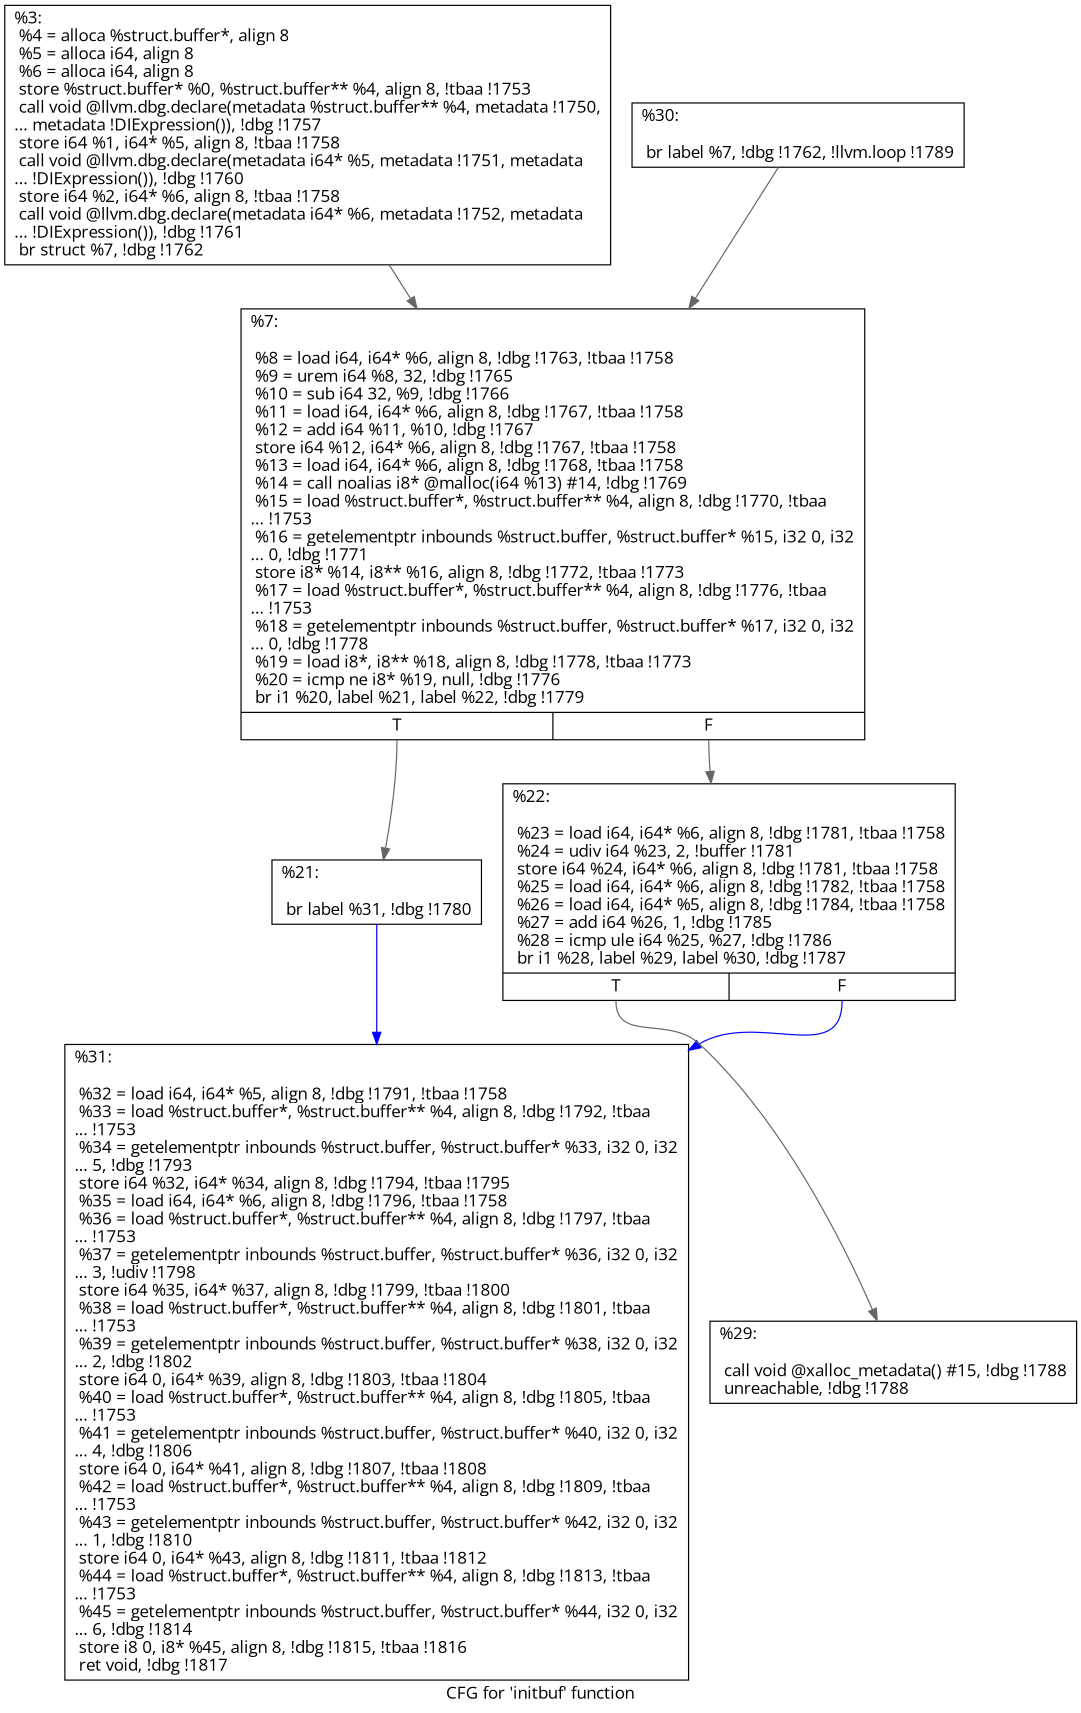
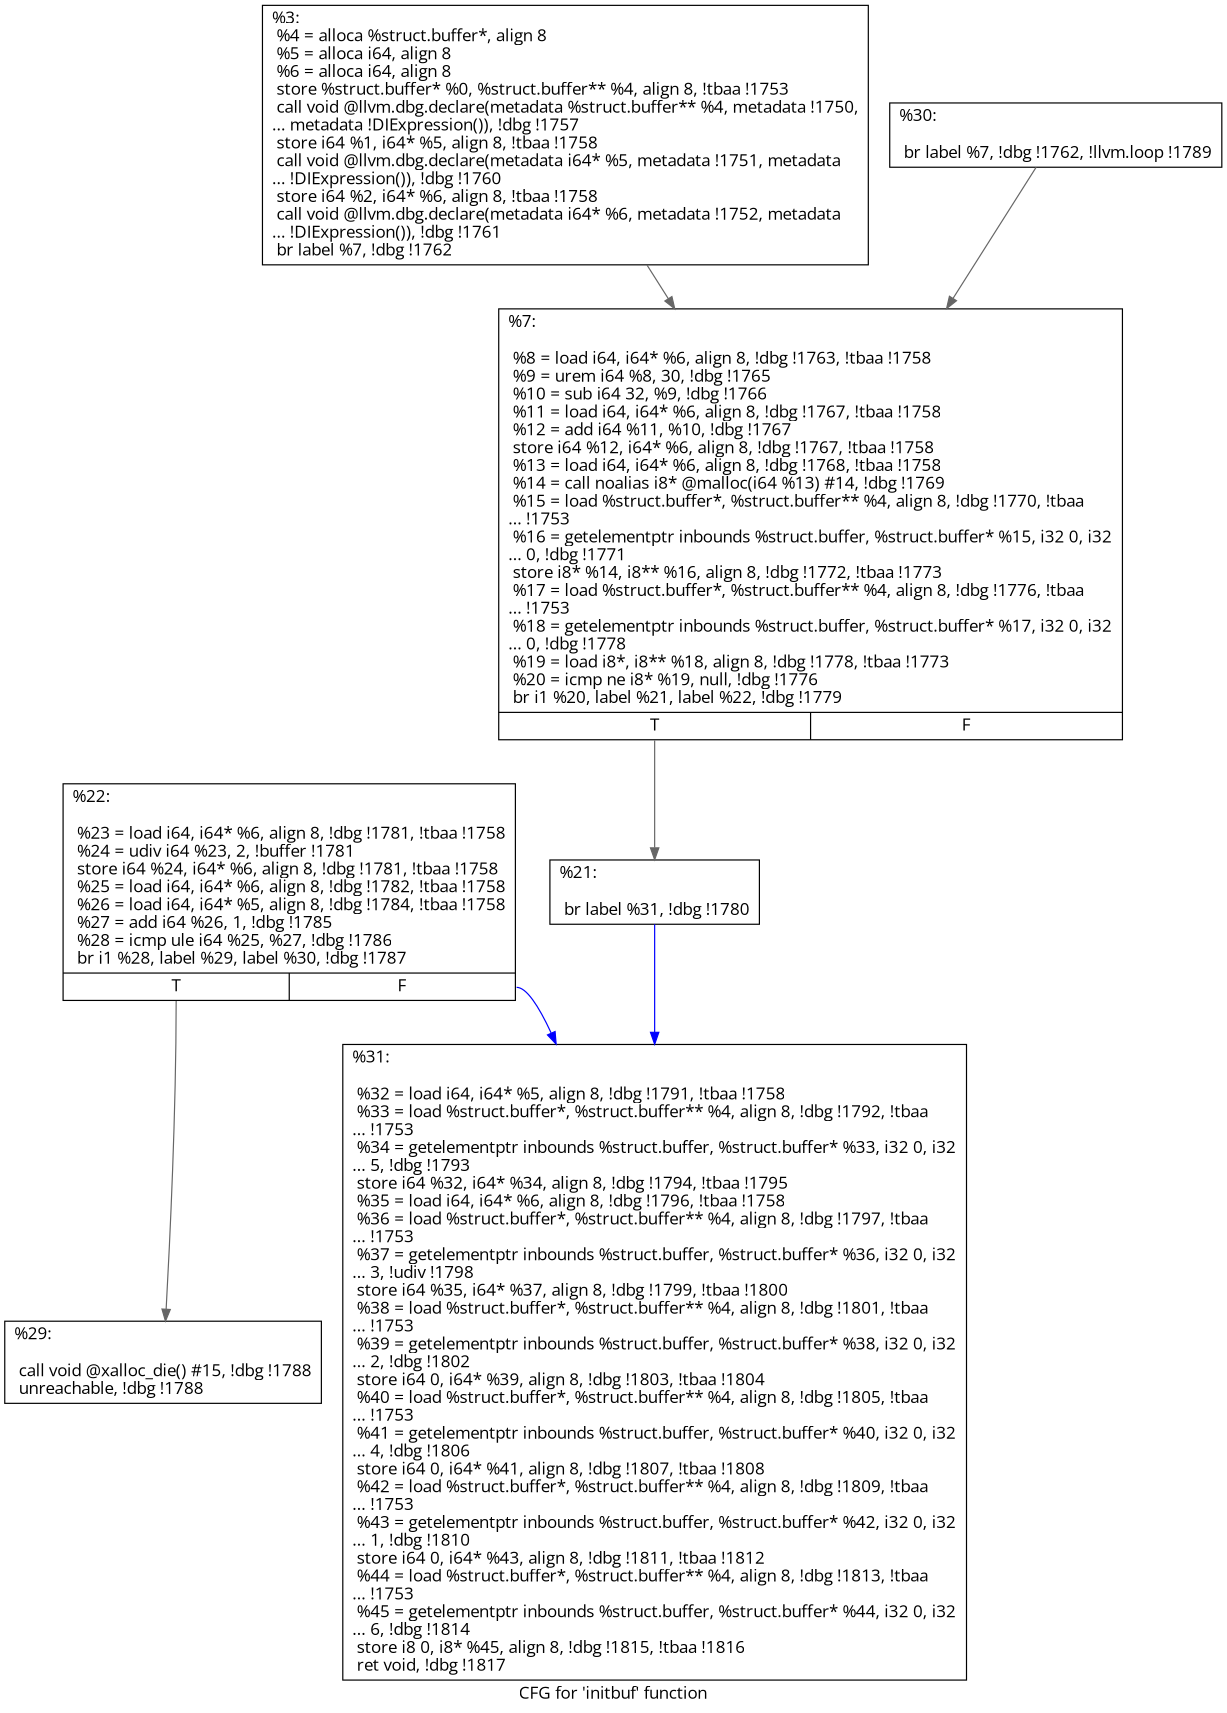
(110, 251) -> (362, 251)
(382, 377) -> (640, 377)
(709, 756) -> none
(893, 1371) -> (163, 1371)
